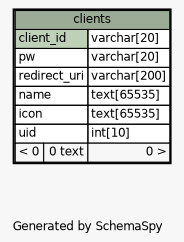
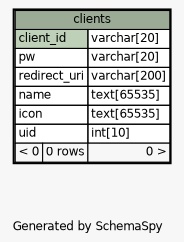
(67, 152) -> (65, 152)
